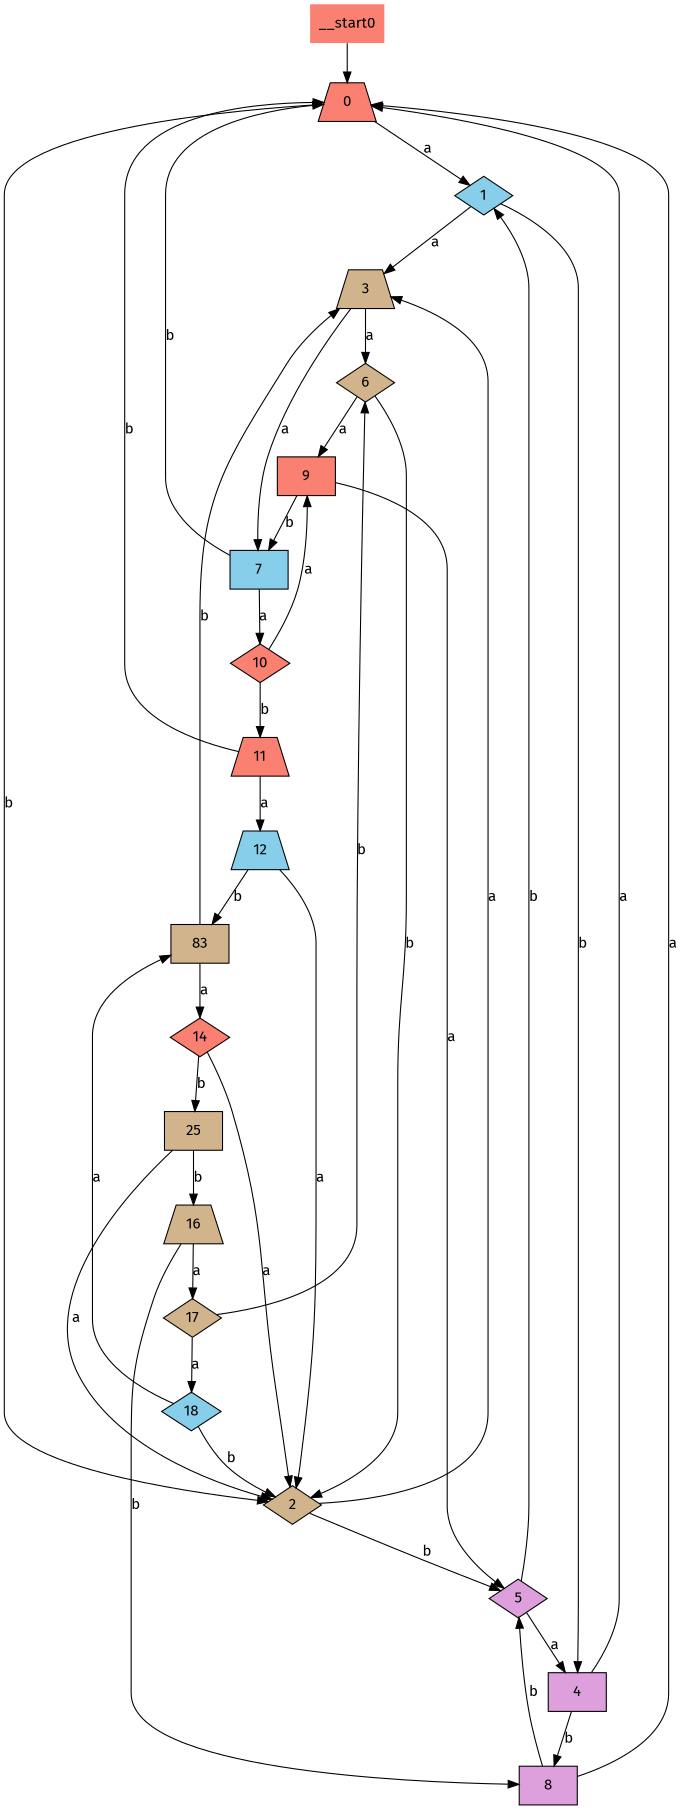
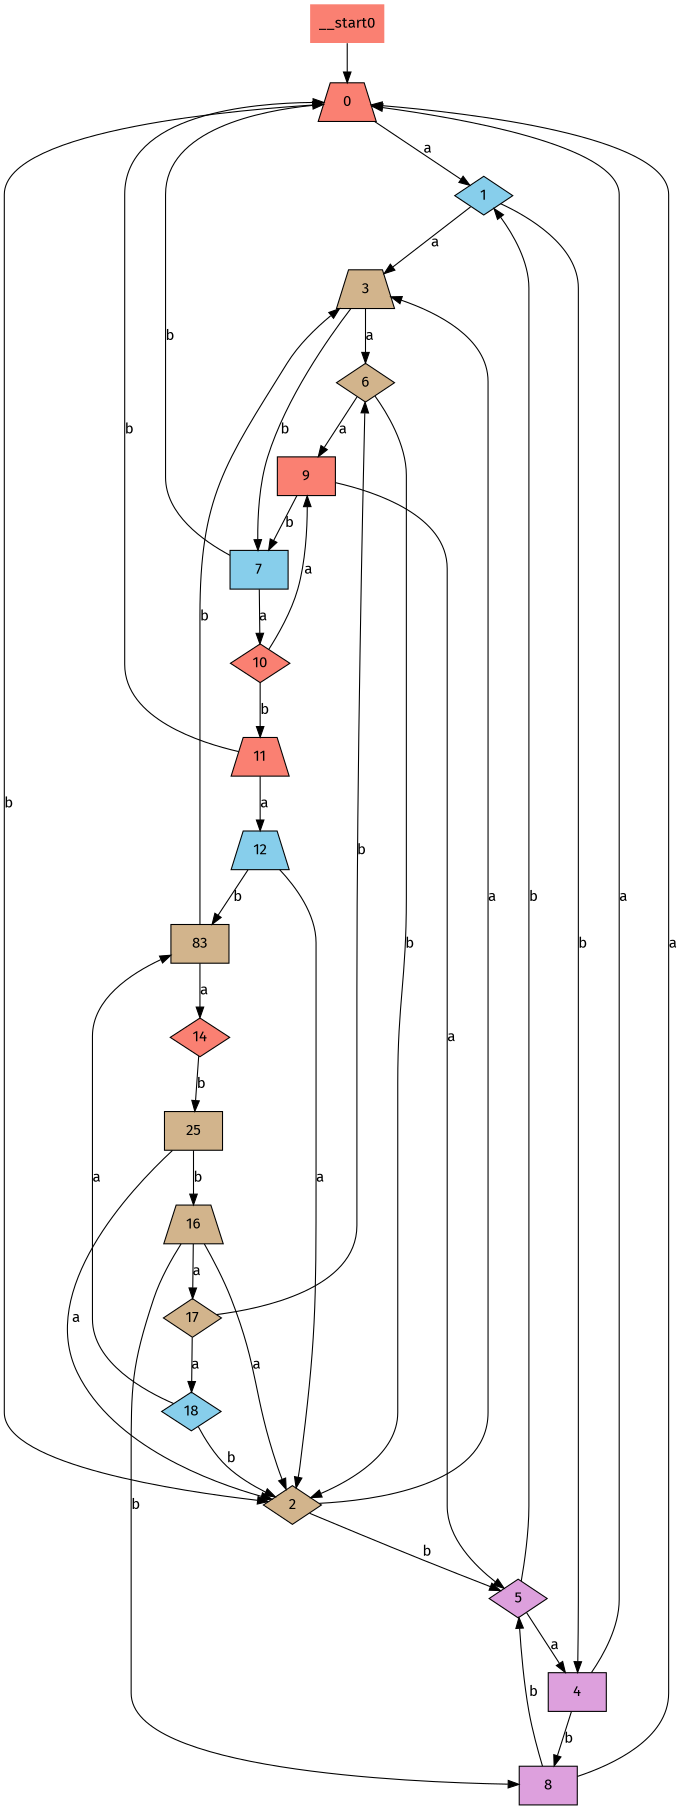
(285, 429) -> (285, 429)
(262, 1261) -> (250, 1359)
